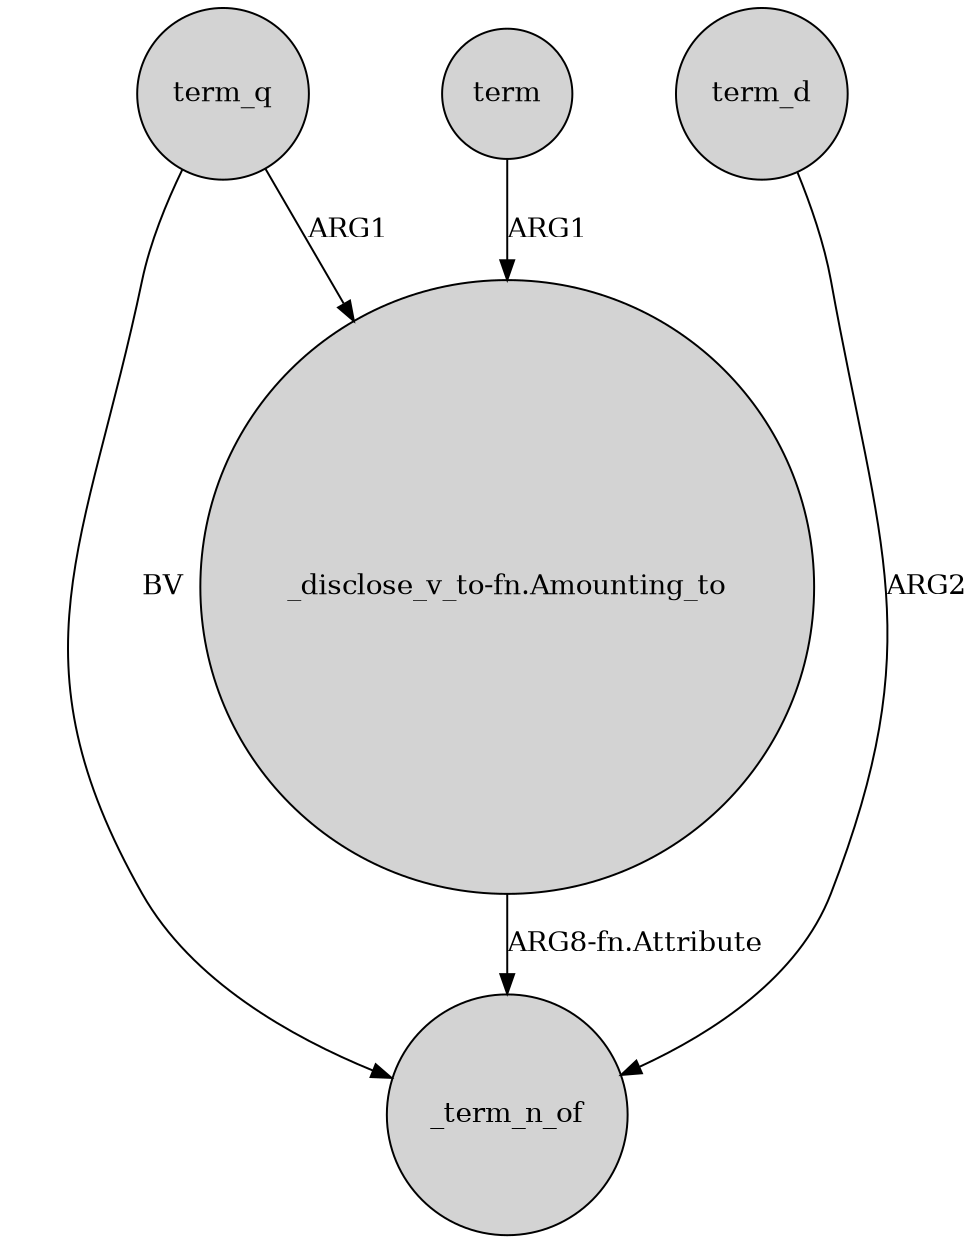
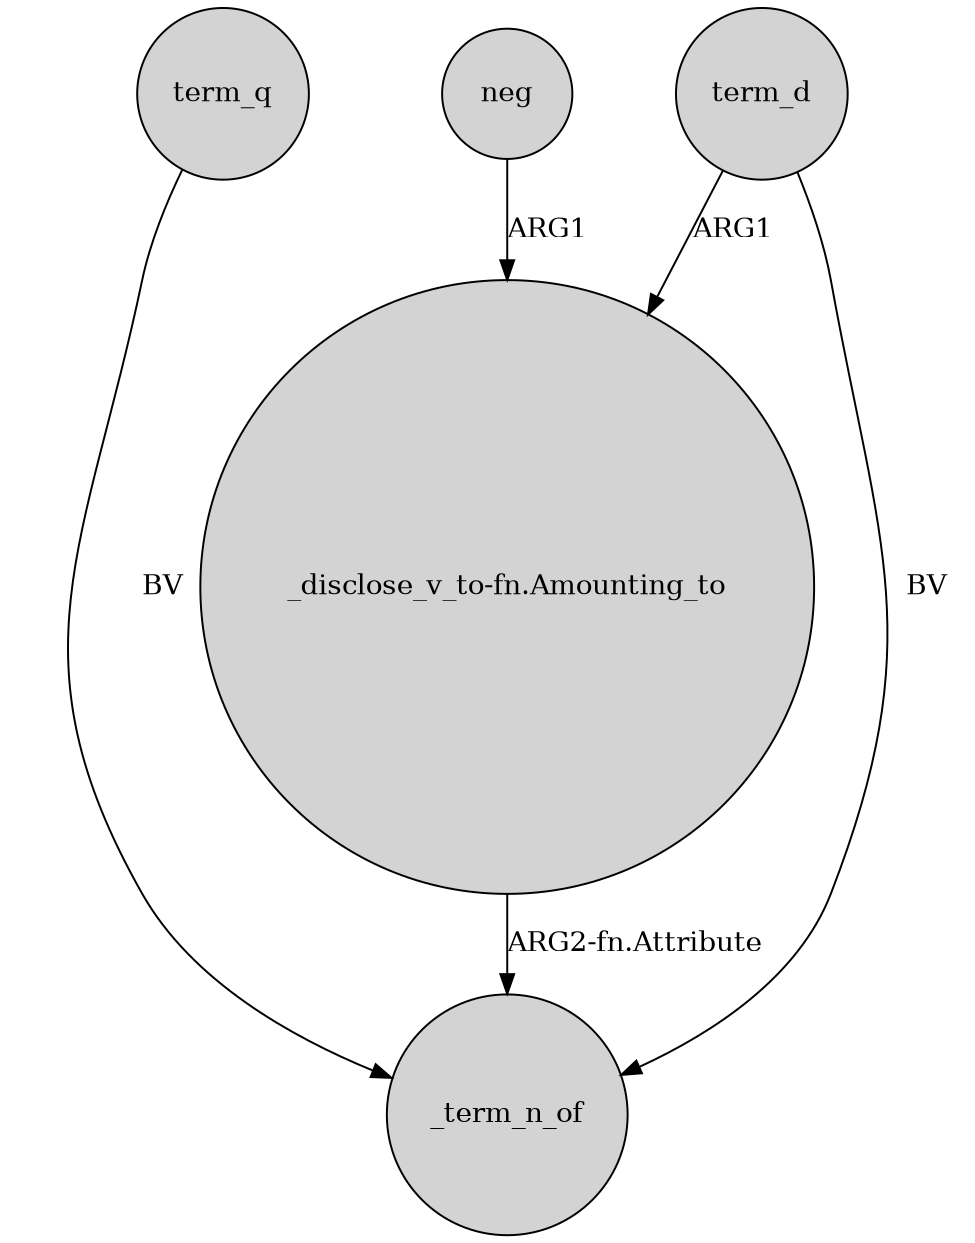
(507, 94) -> (507, 94)
(305, 236) -> (690, 234)
(927, 587) -> (927, 587)
(636, 944) -> (636, 944)
